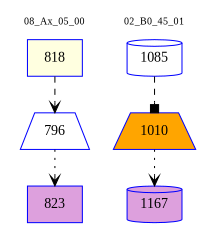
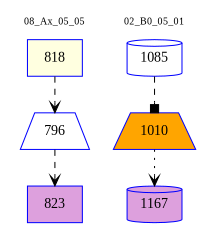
(55, 22) -> (55, 22)
(155, 22) -> (155, 22)
(55, 163) -> (55, 163)
